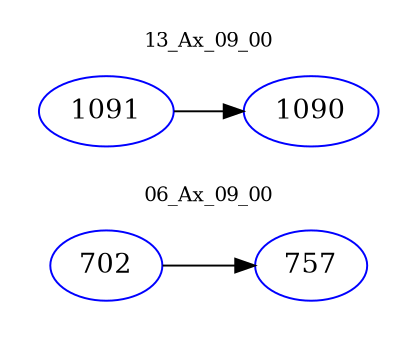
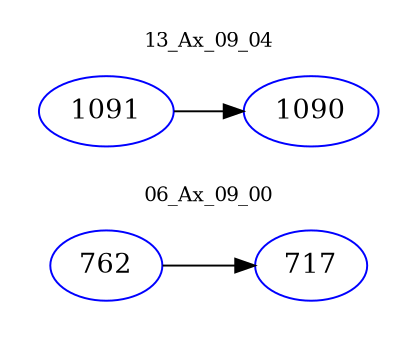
(209, 42) -> (209, 42)
(106, 266) -> (106, 266)
(311, 266) -> (311, 266)
